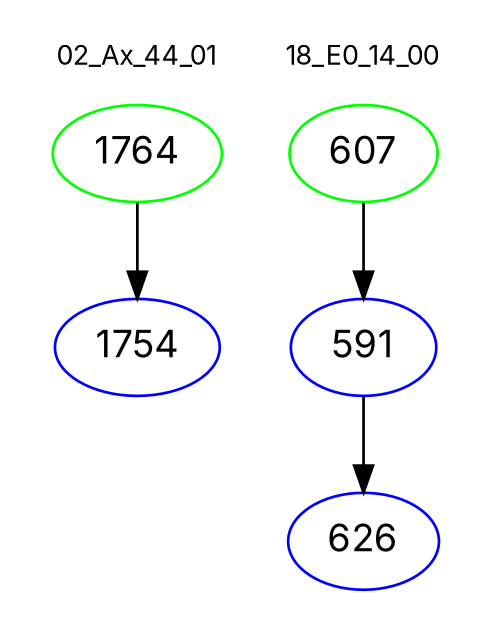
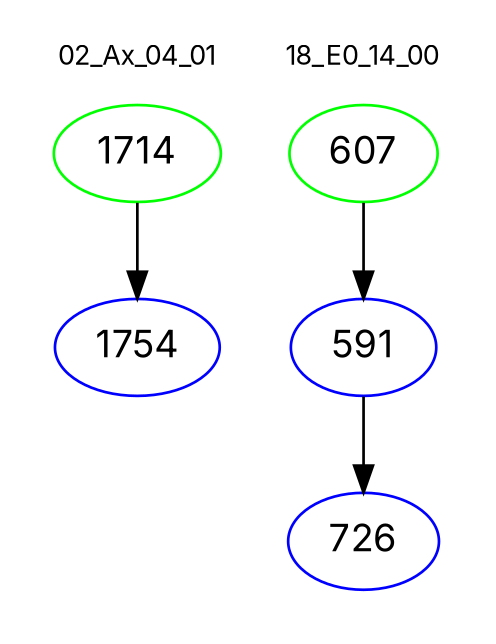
(137, 58) -> (137, 58)
(137, 154) -> (137, 154)
(364, 541) -> (364, 541)
